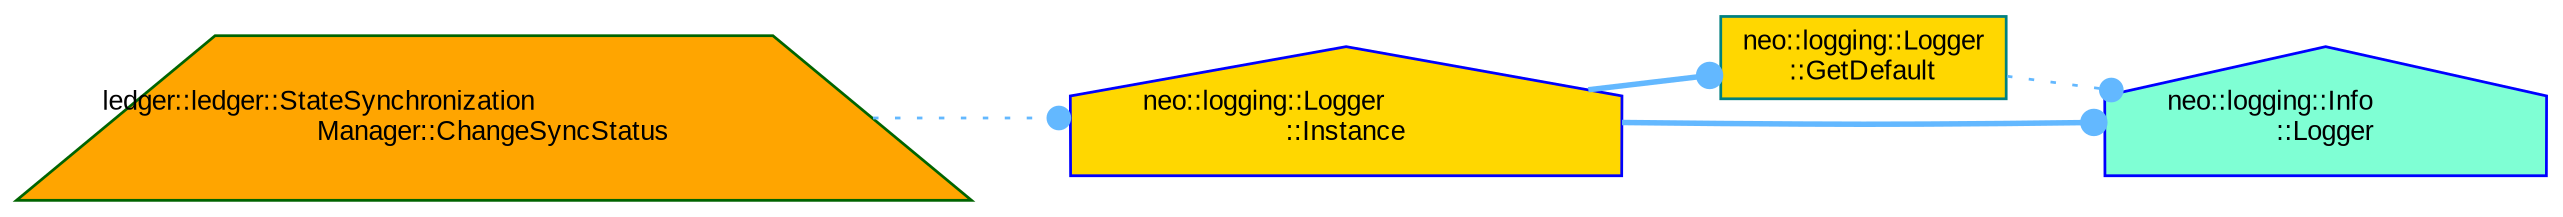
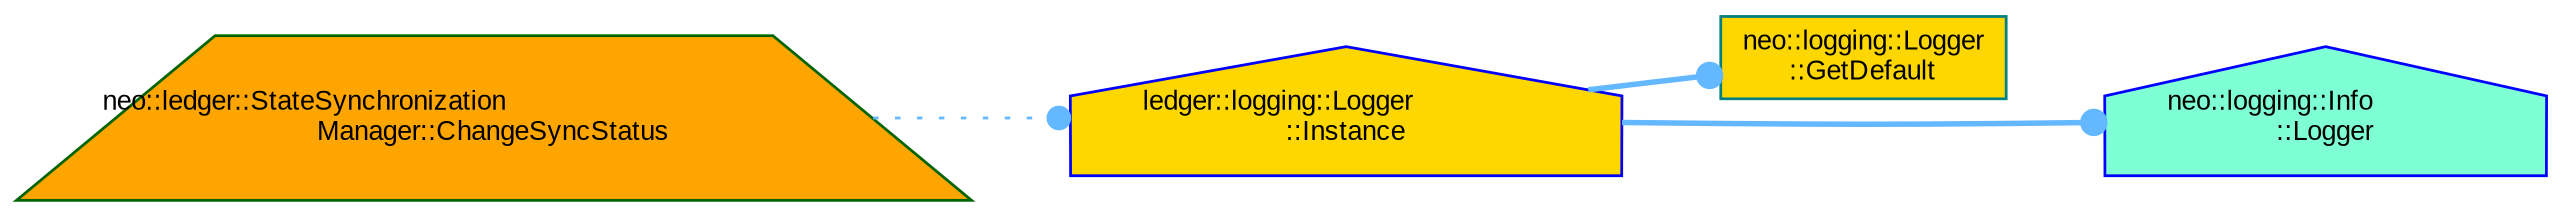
(2054, 82) -> none
(494, 118) -> (494, 118)
(1346, 118) -> (1346, 118)
